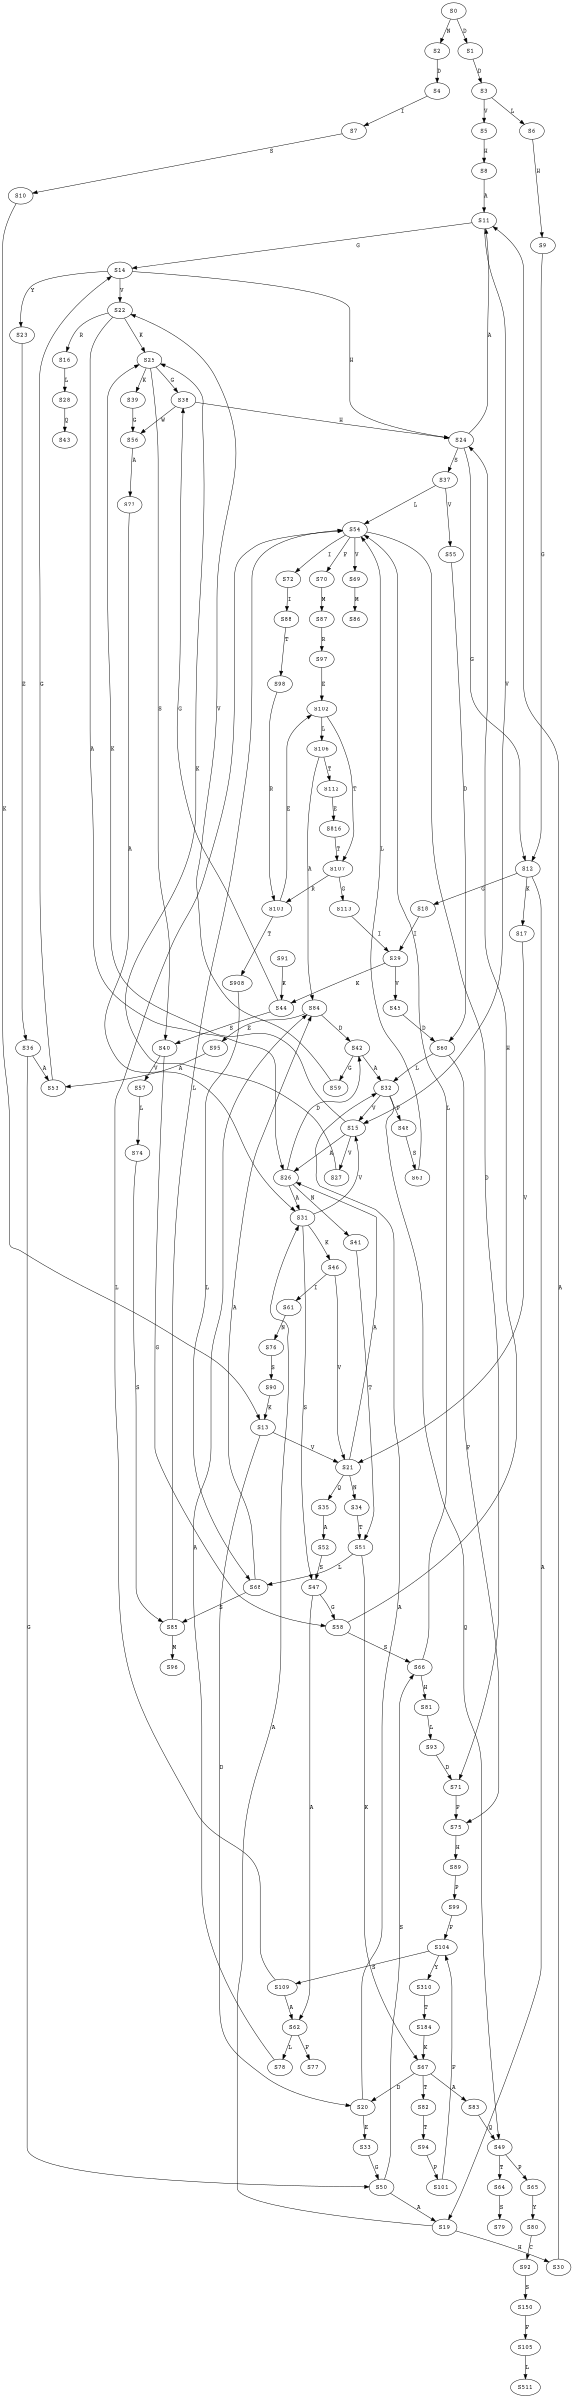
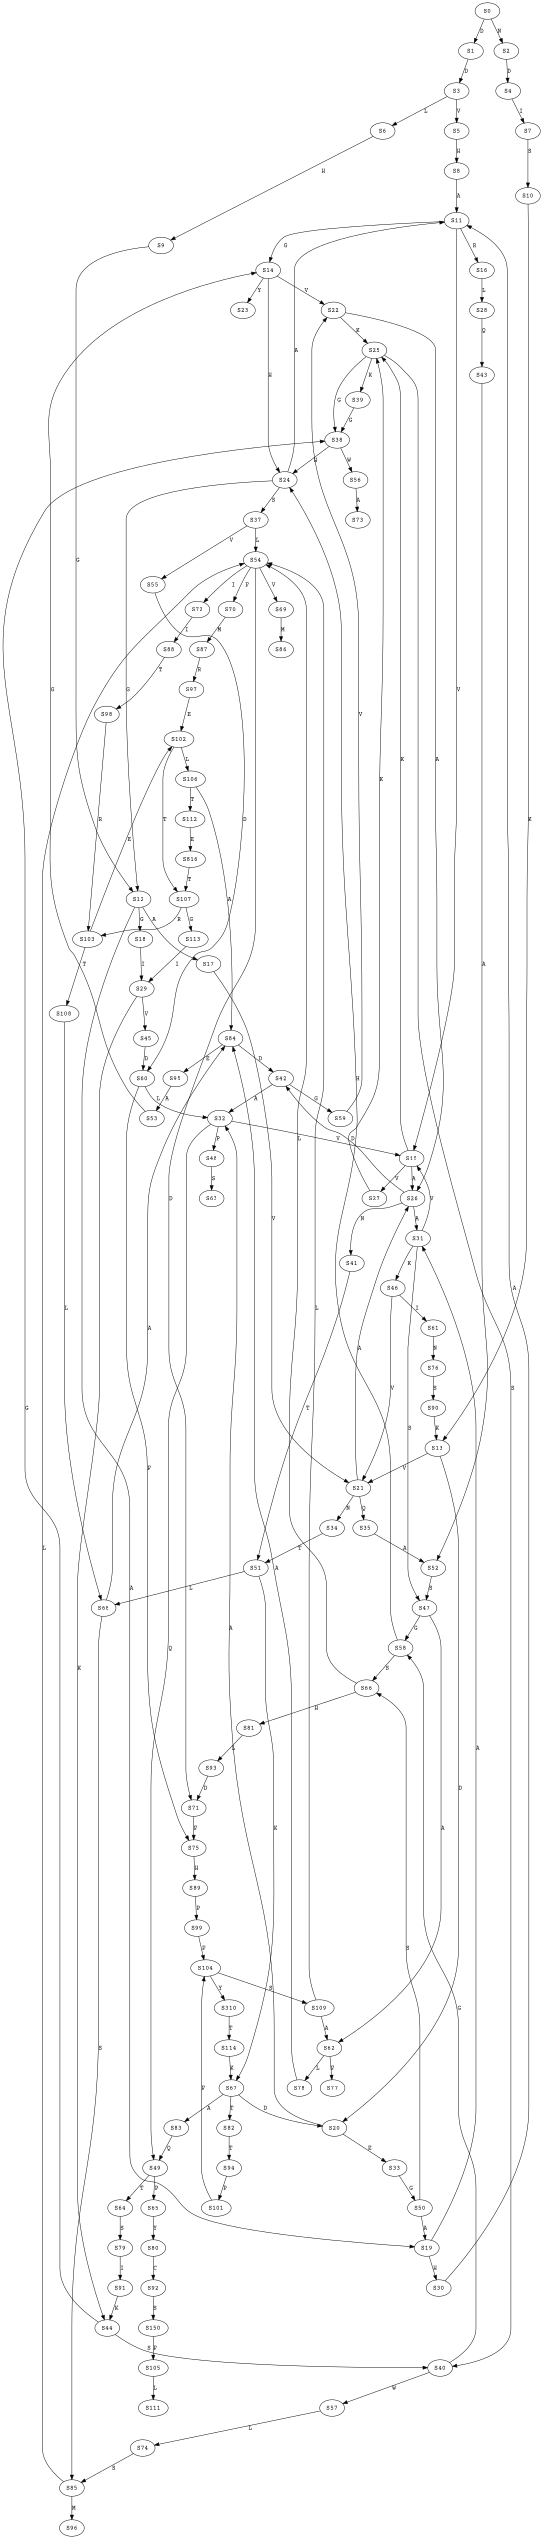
(83, 324) -> (468, 243)
(133, 418) -> (349, 418)
(380, 858) -> none
(528, 889) -> (154, 919)
(128, 912) -> none
none -> (482, 974)
(237, 983) -> (64, 1014)
(28, 1048) -> none
(156, 1068) -> (394, 2388)
(424, 2027) -> (229, 2048)
none -> (120, 2266)
(525, 2387) -> (153, 2408)
